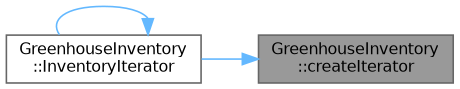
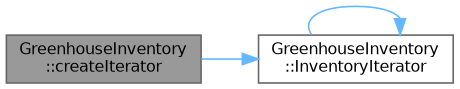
(222, 59) -> (222, 59)
